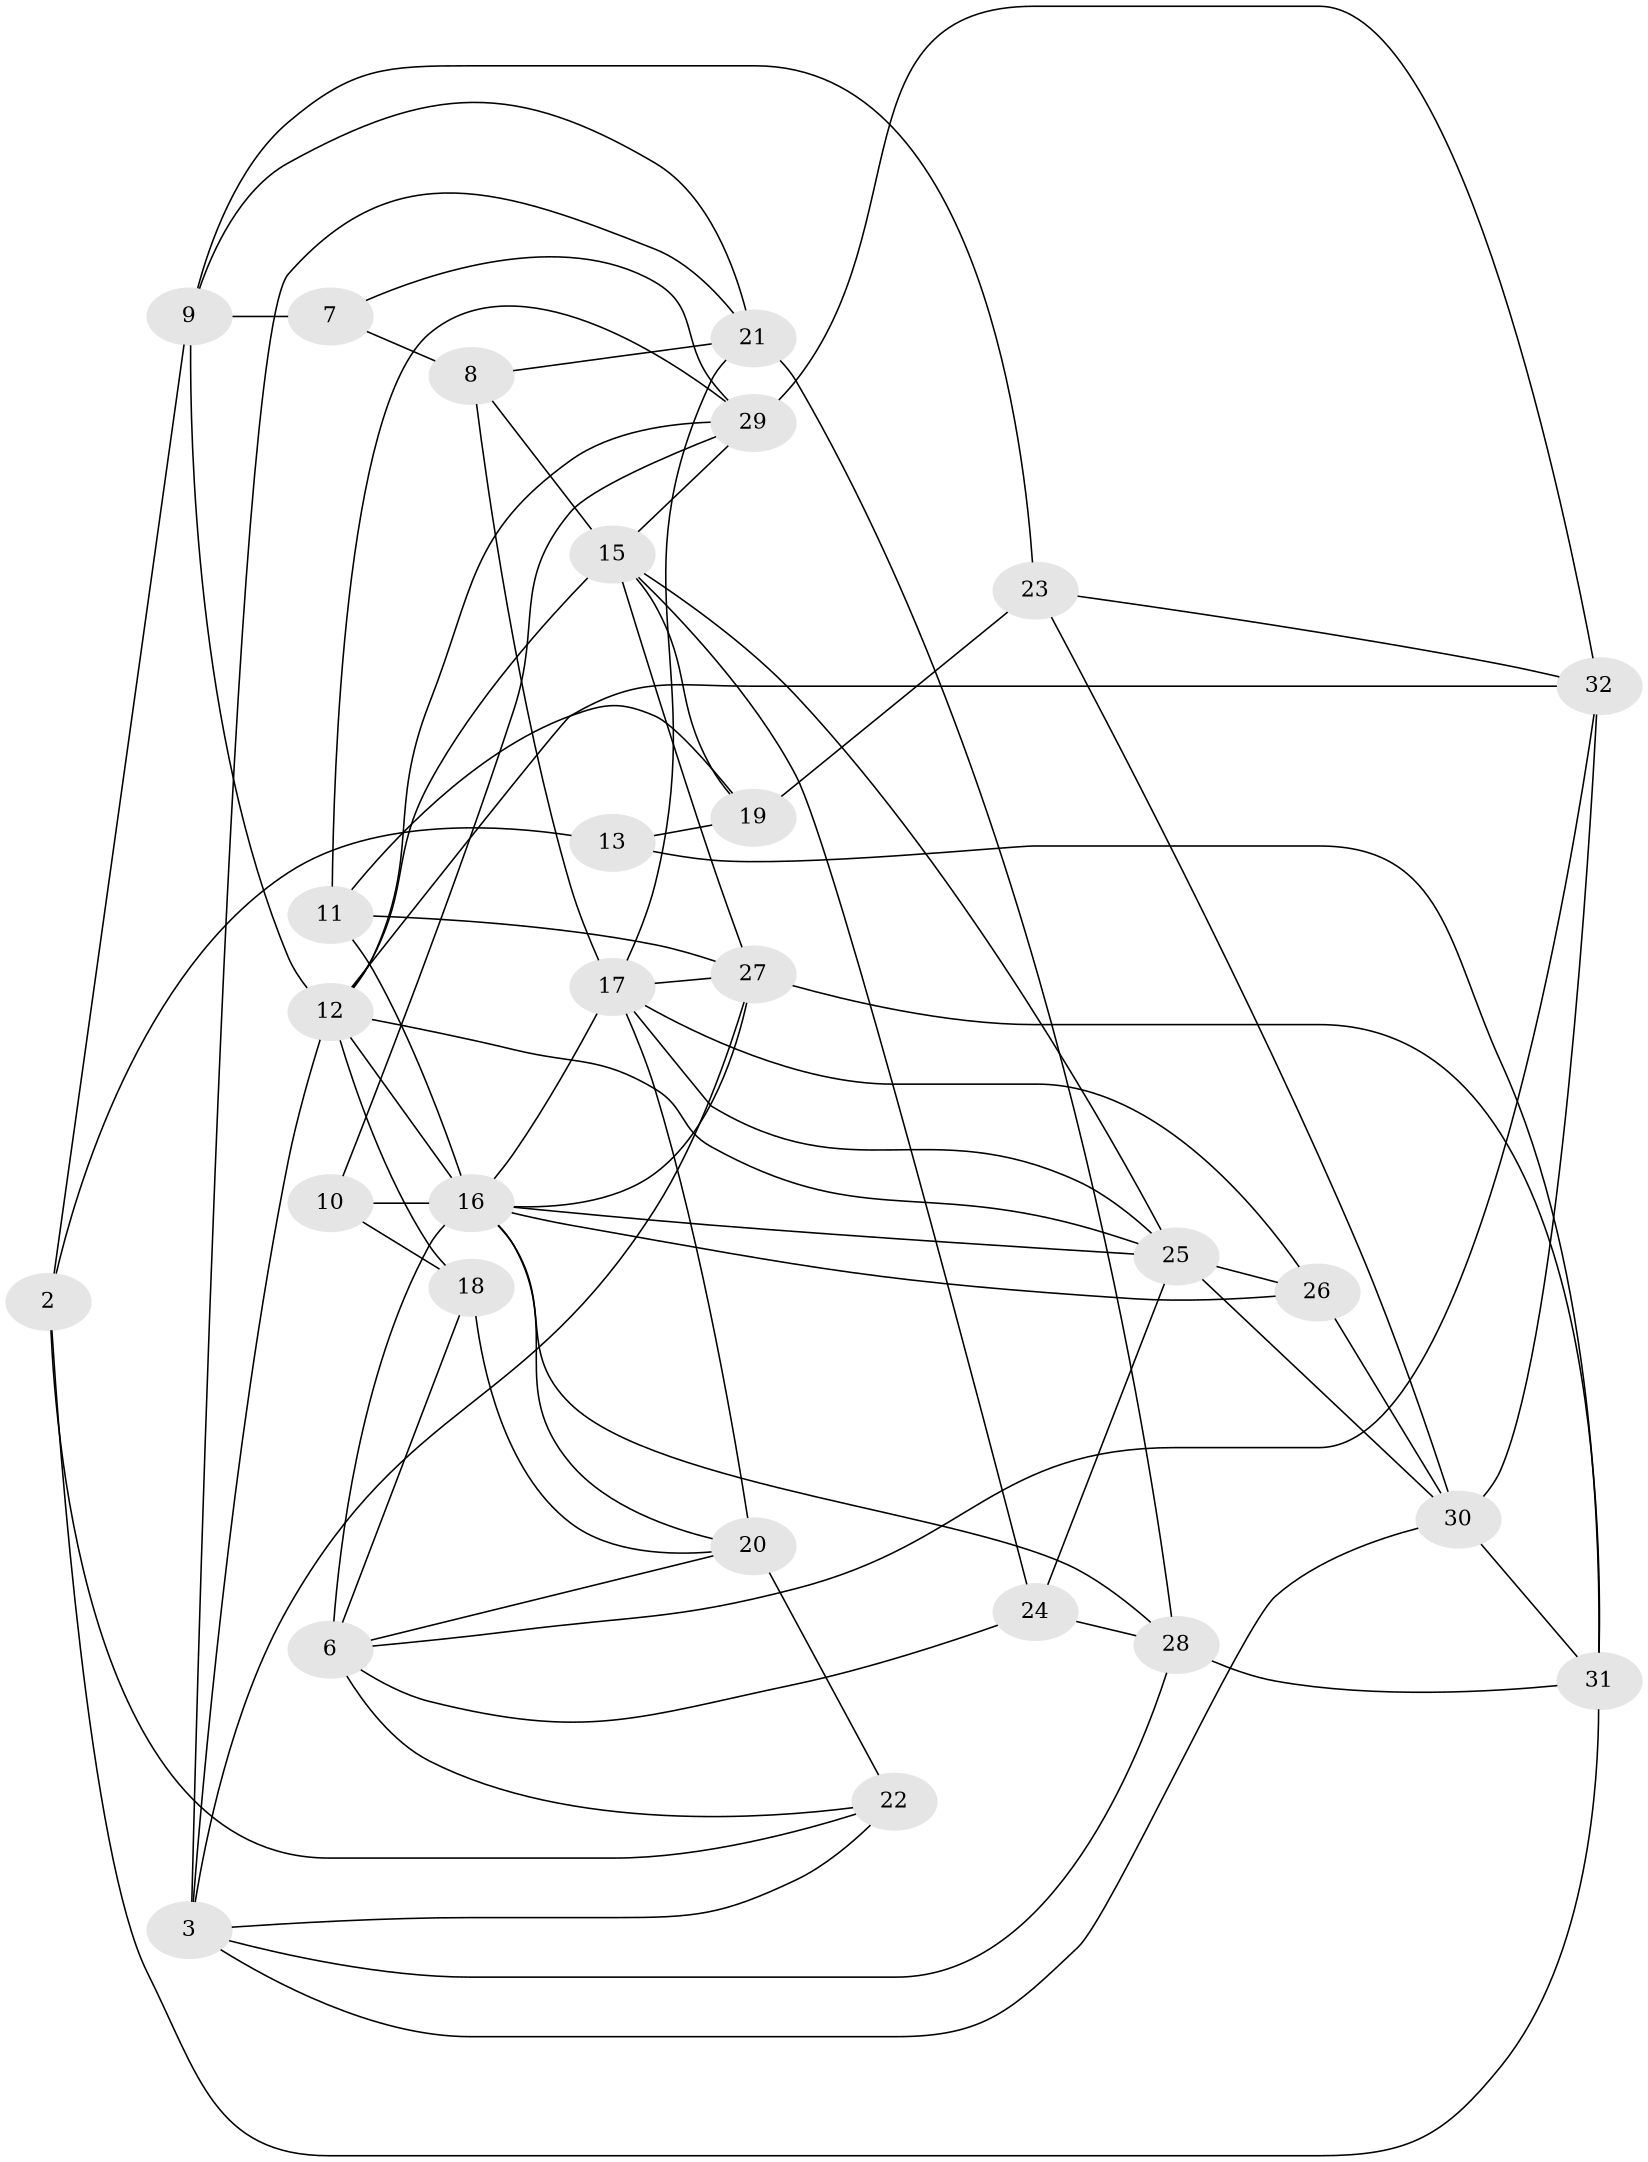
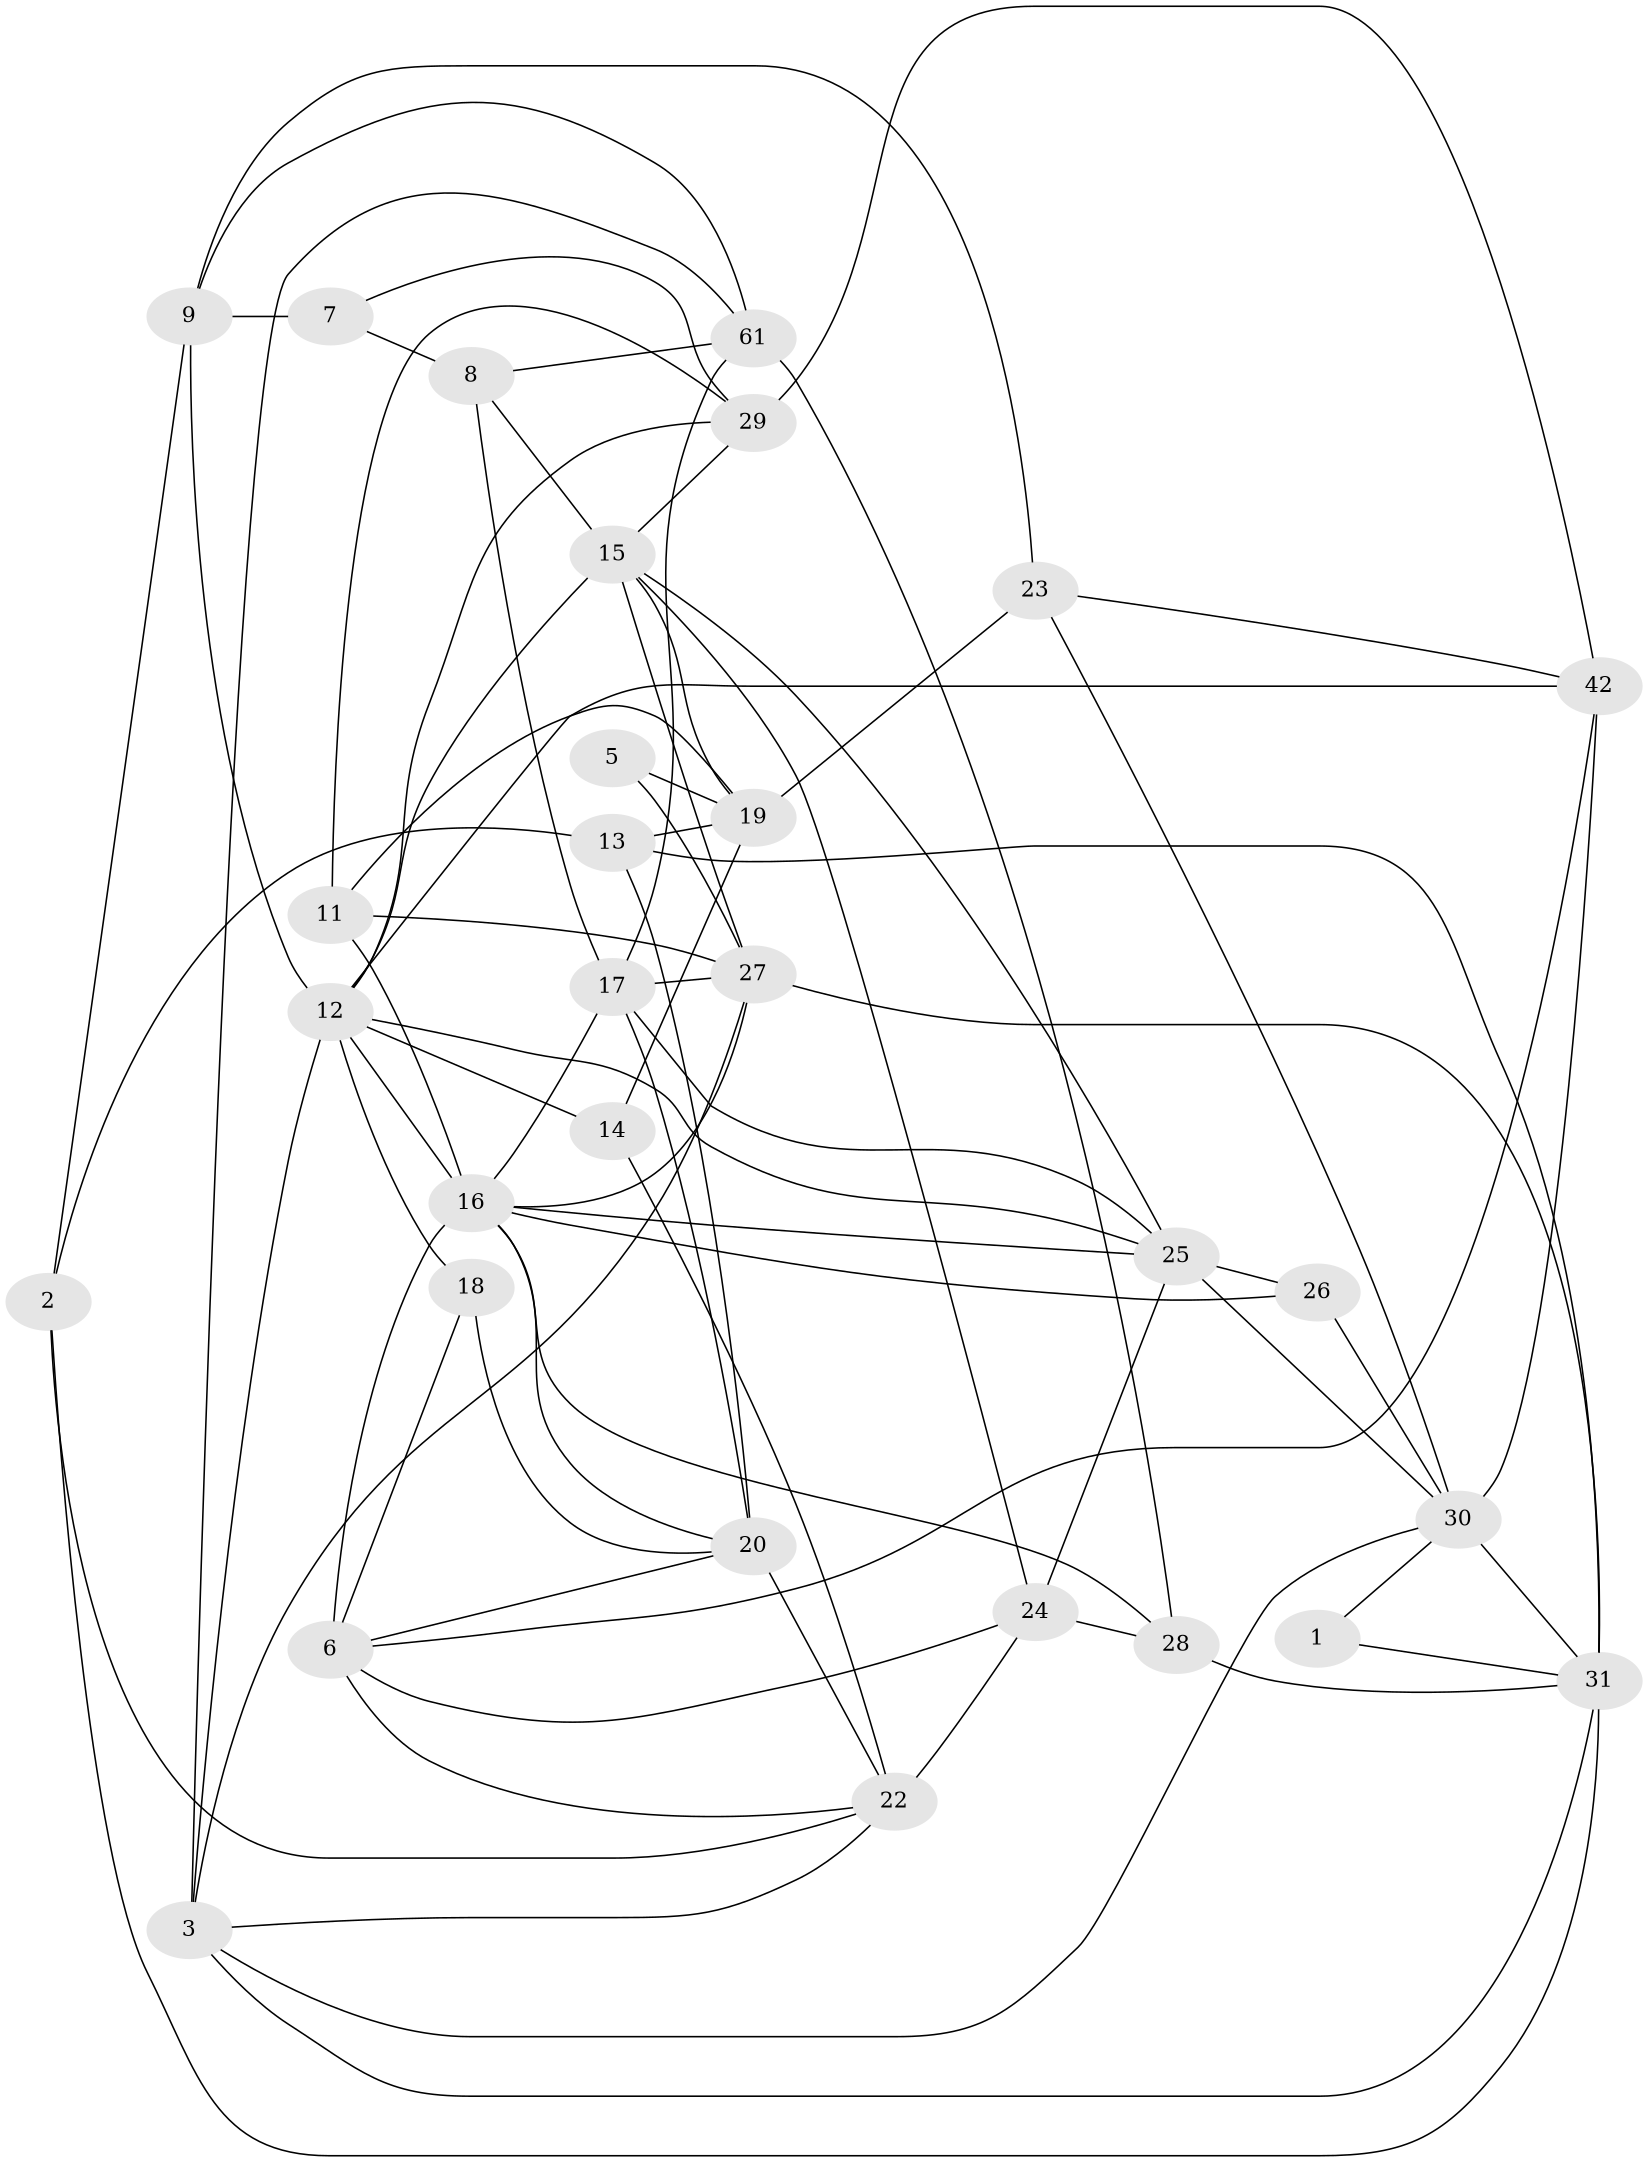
(754, 338) -> (754, 338)
(1600, 686) -> (1600, 686)
none -> (613, 758)
(999, 1084) -> none
none -> (613, 1131)
none -> (708, 1190)
(331, 1203) -> none
none -> (1318, 1639)
none -> (968, 1709)
(777, 1977) -> (997, 2096)
